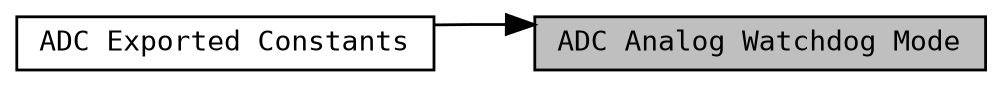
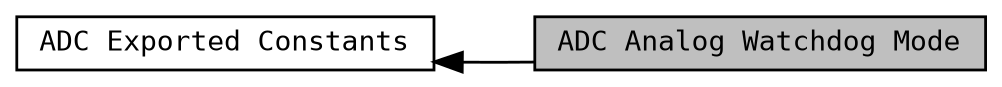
(470, 25) -> (499, 62)
